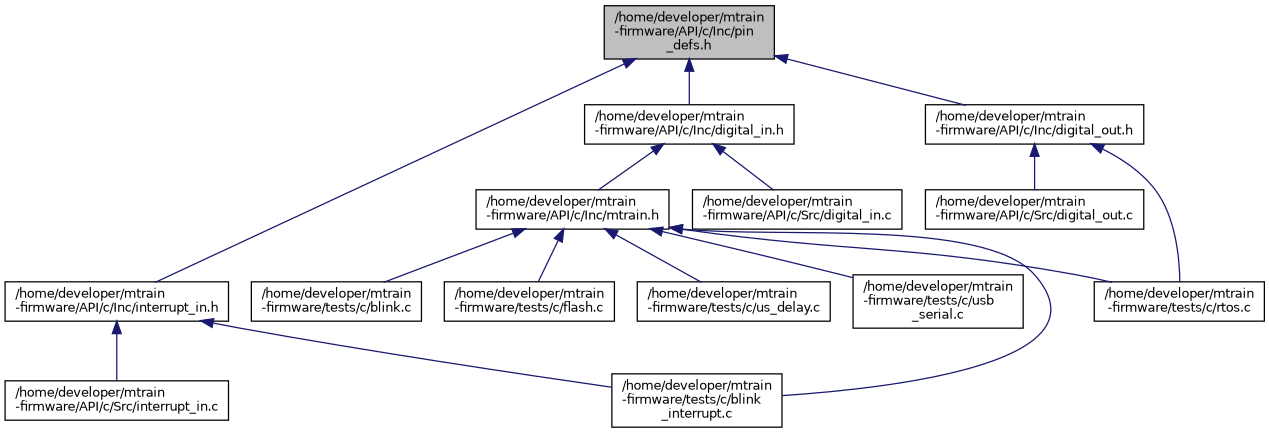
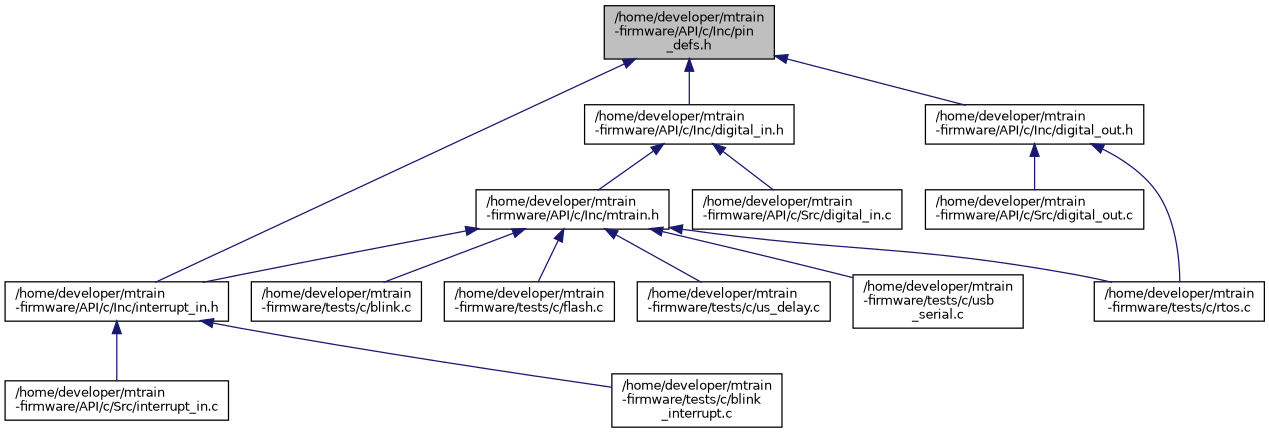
(1037, 278) -> (334, 256)
